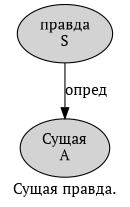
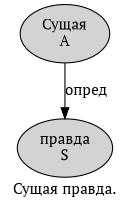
(65, 85) -> (65, 85)
